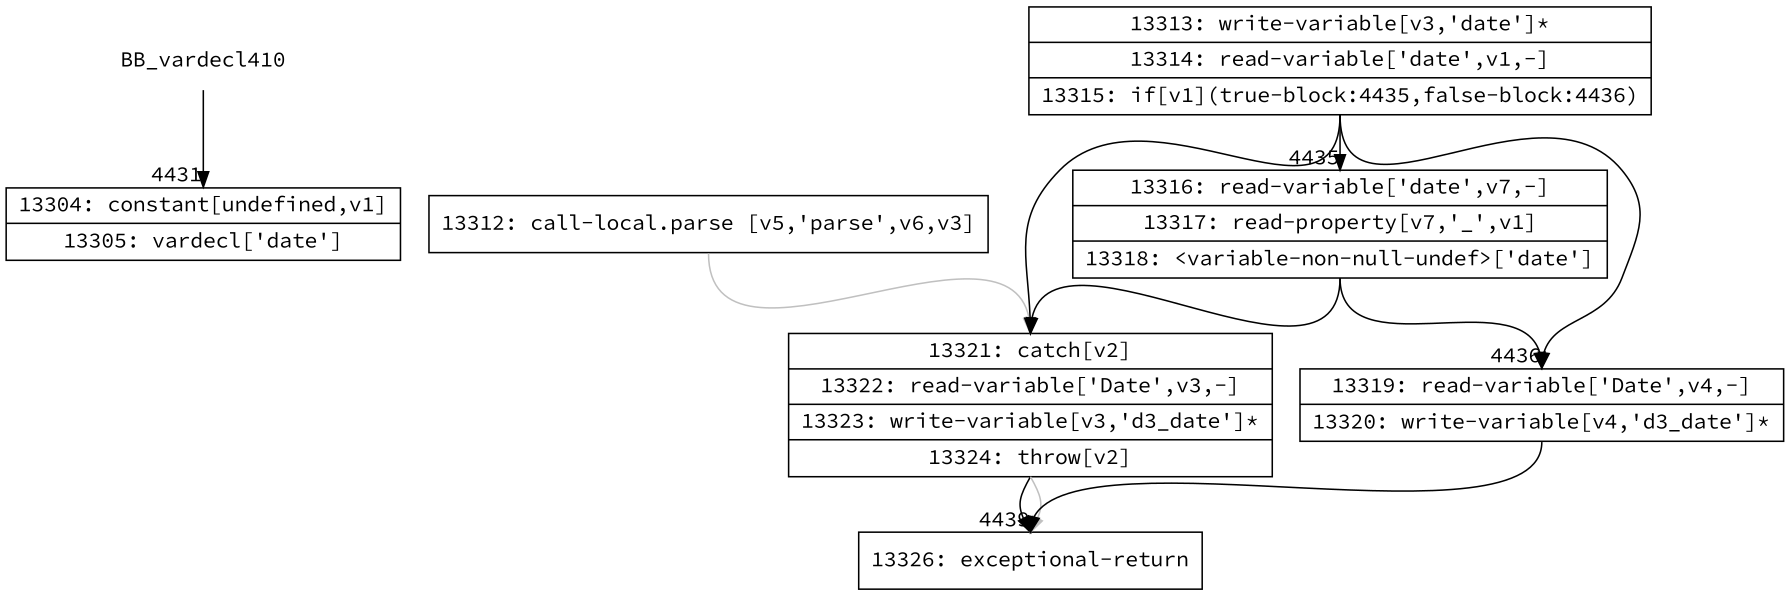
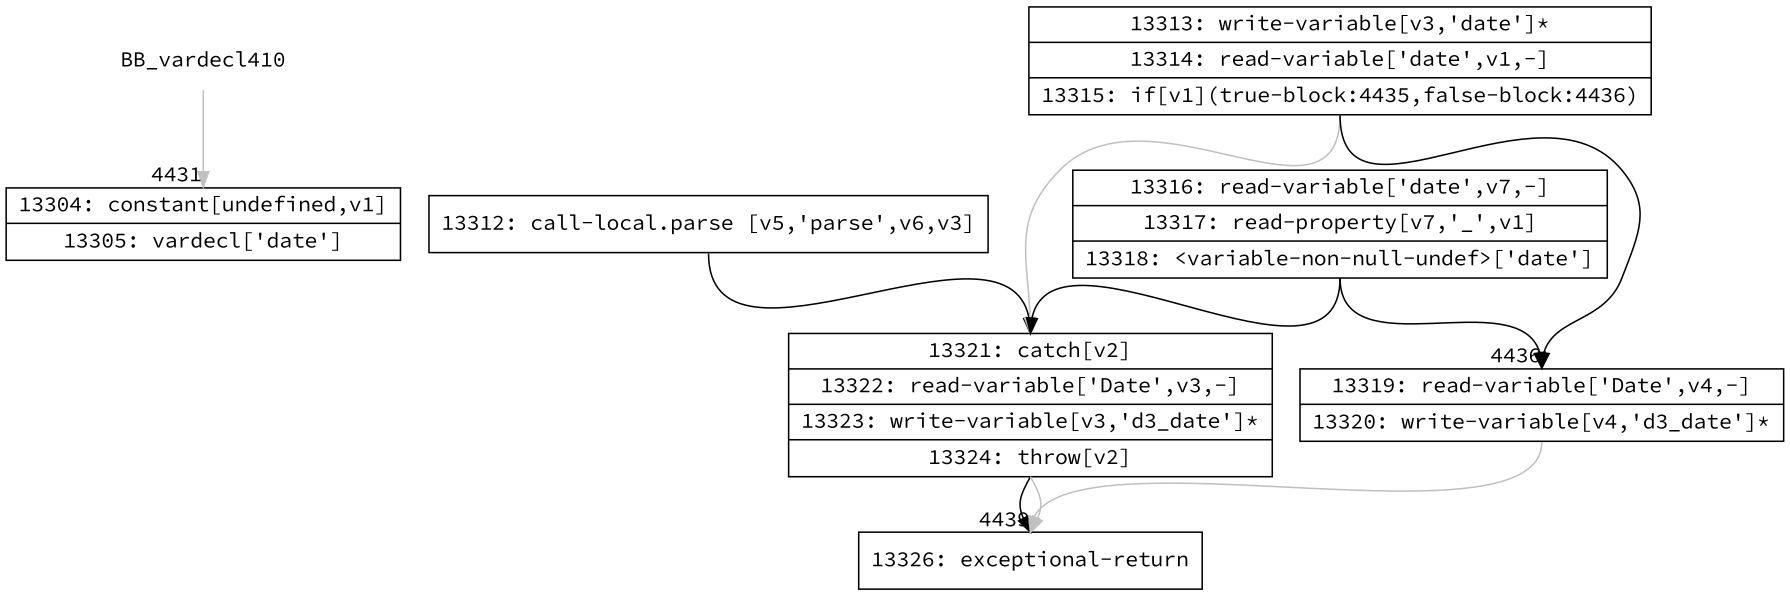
(203, 131) -> (203, 131)
(1340, 135) -> none
(1135, 142) -> (1135, 142)
(862, 295) -> (862, 295)
(1293, 488) -> (1293, 488)
